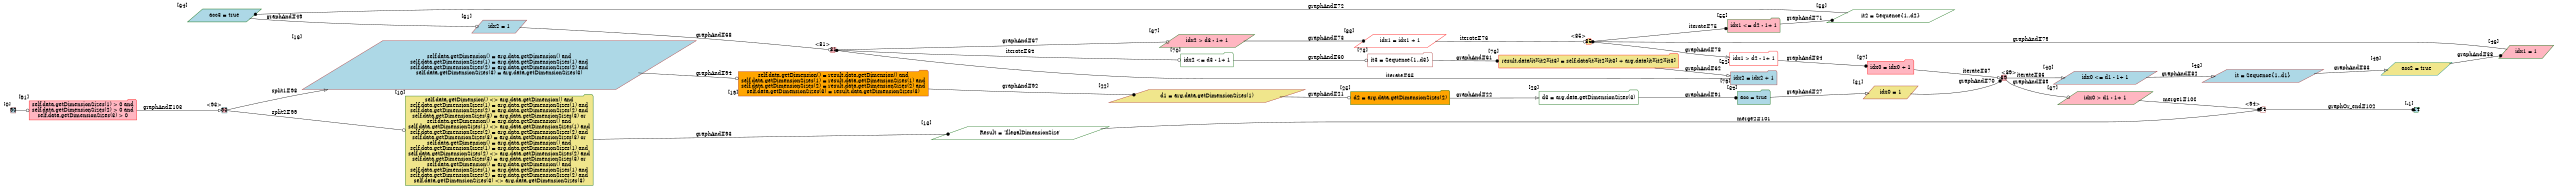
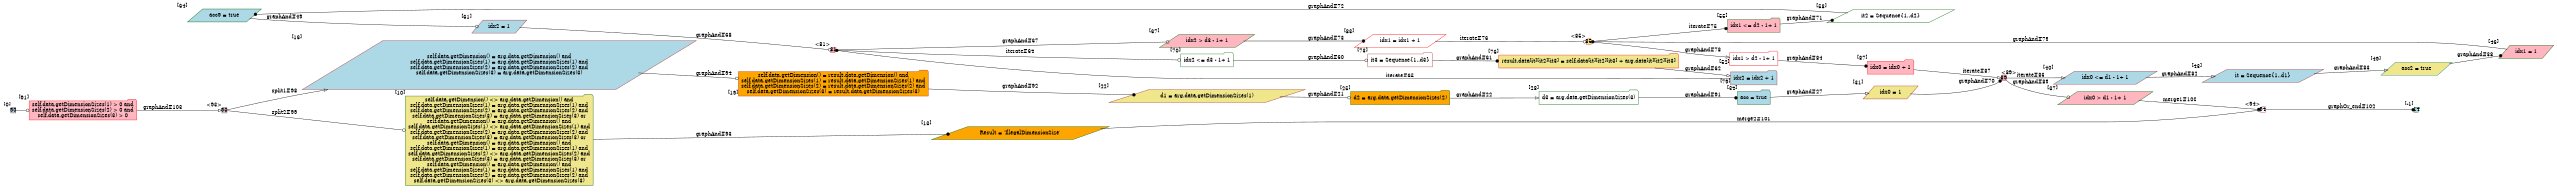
(224, 15) -> (224, 15)
(1020, 133) -> (1020, 133)
